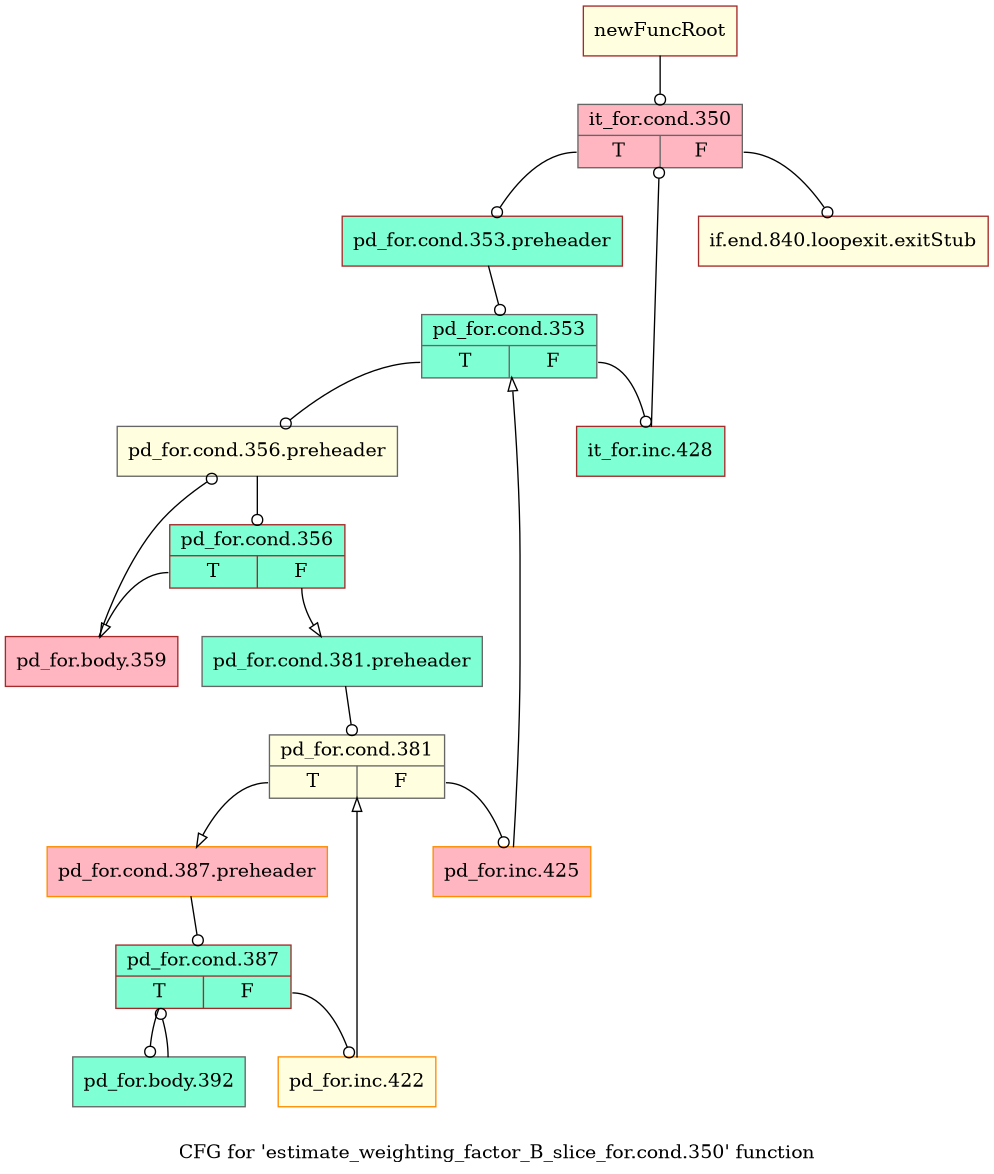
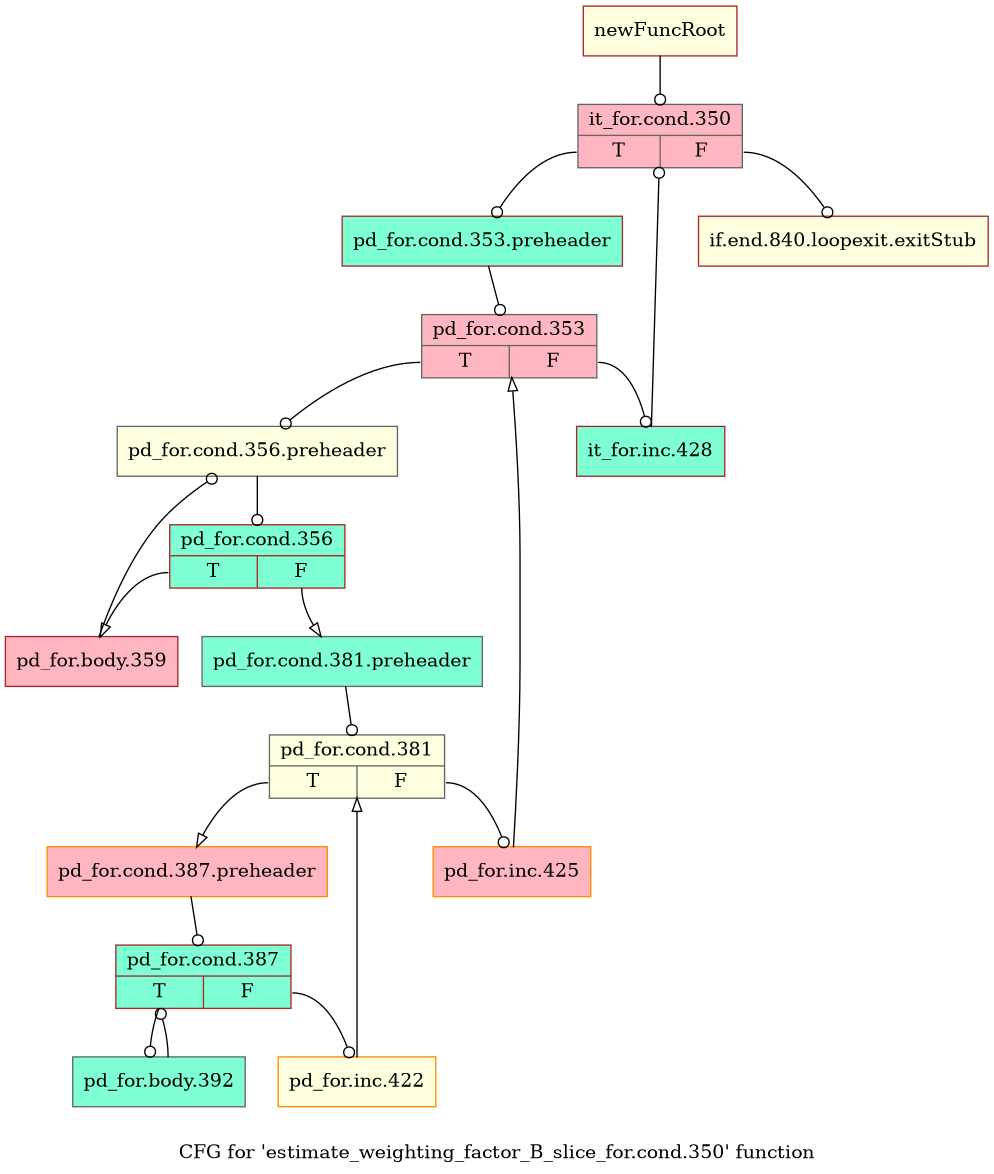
(509, 346) -> (509, 346)
